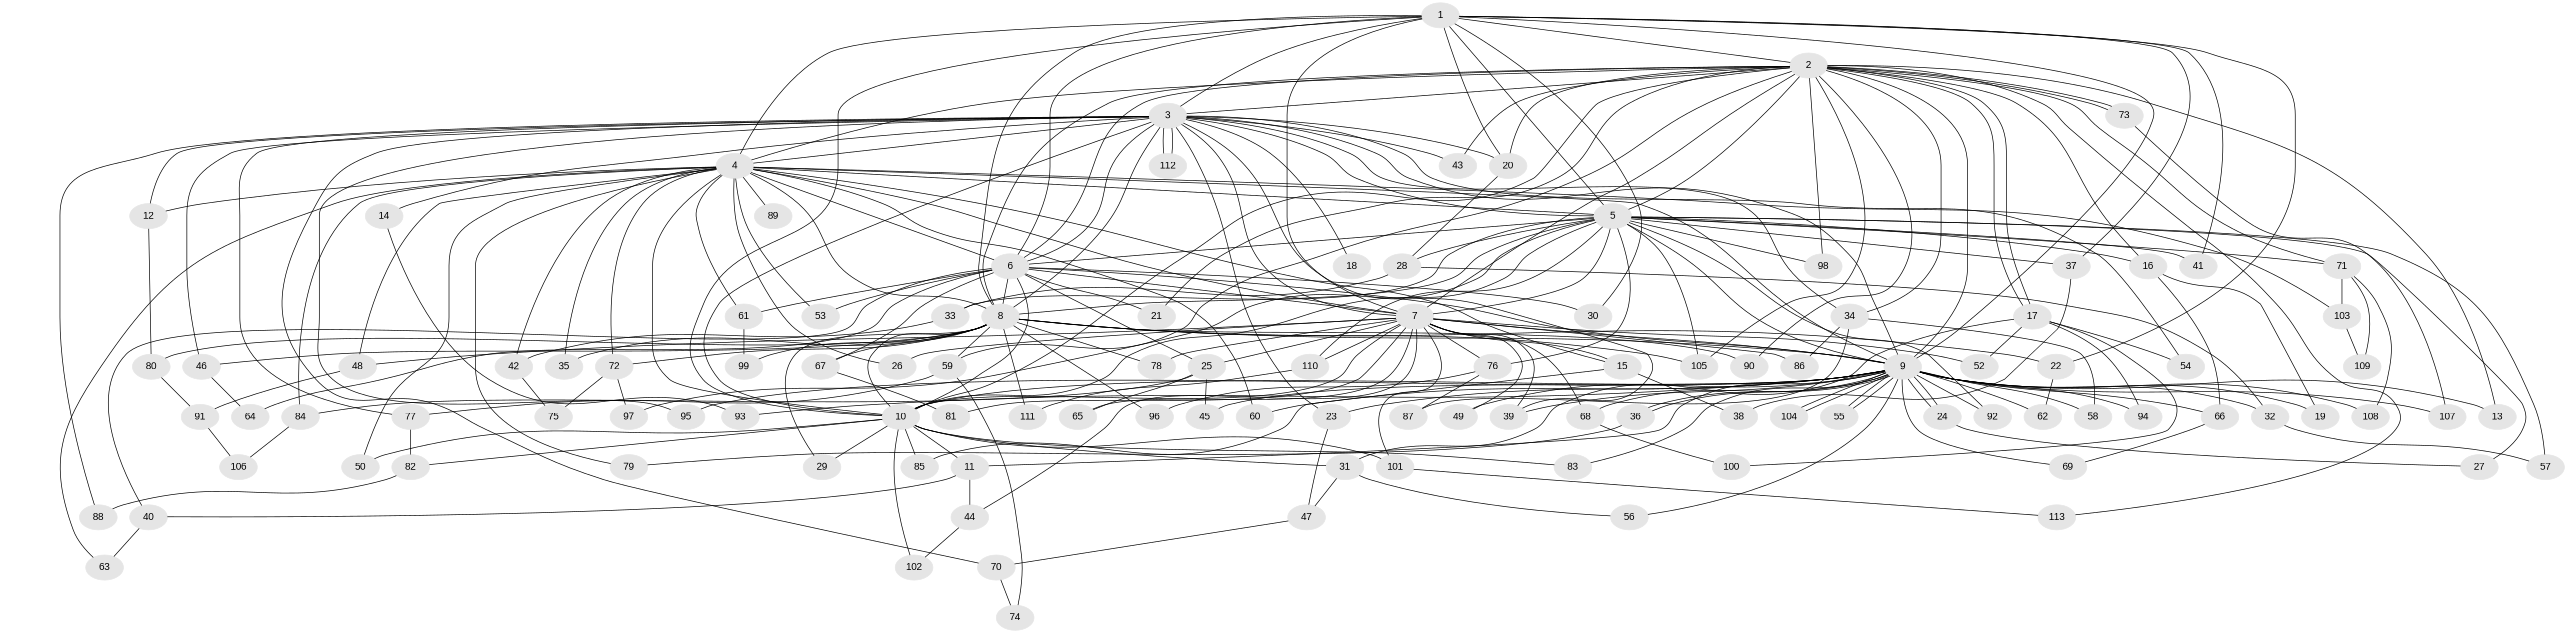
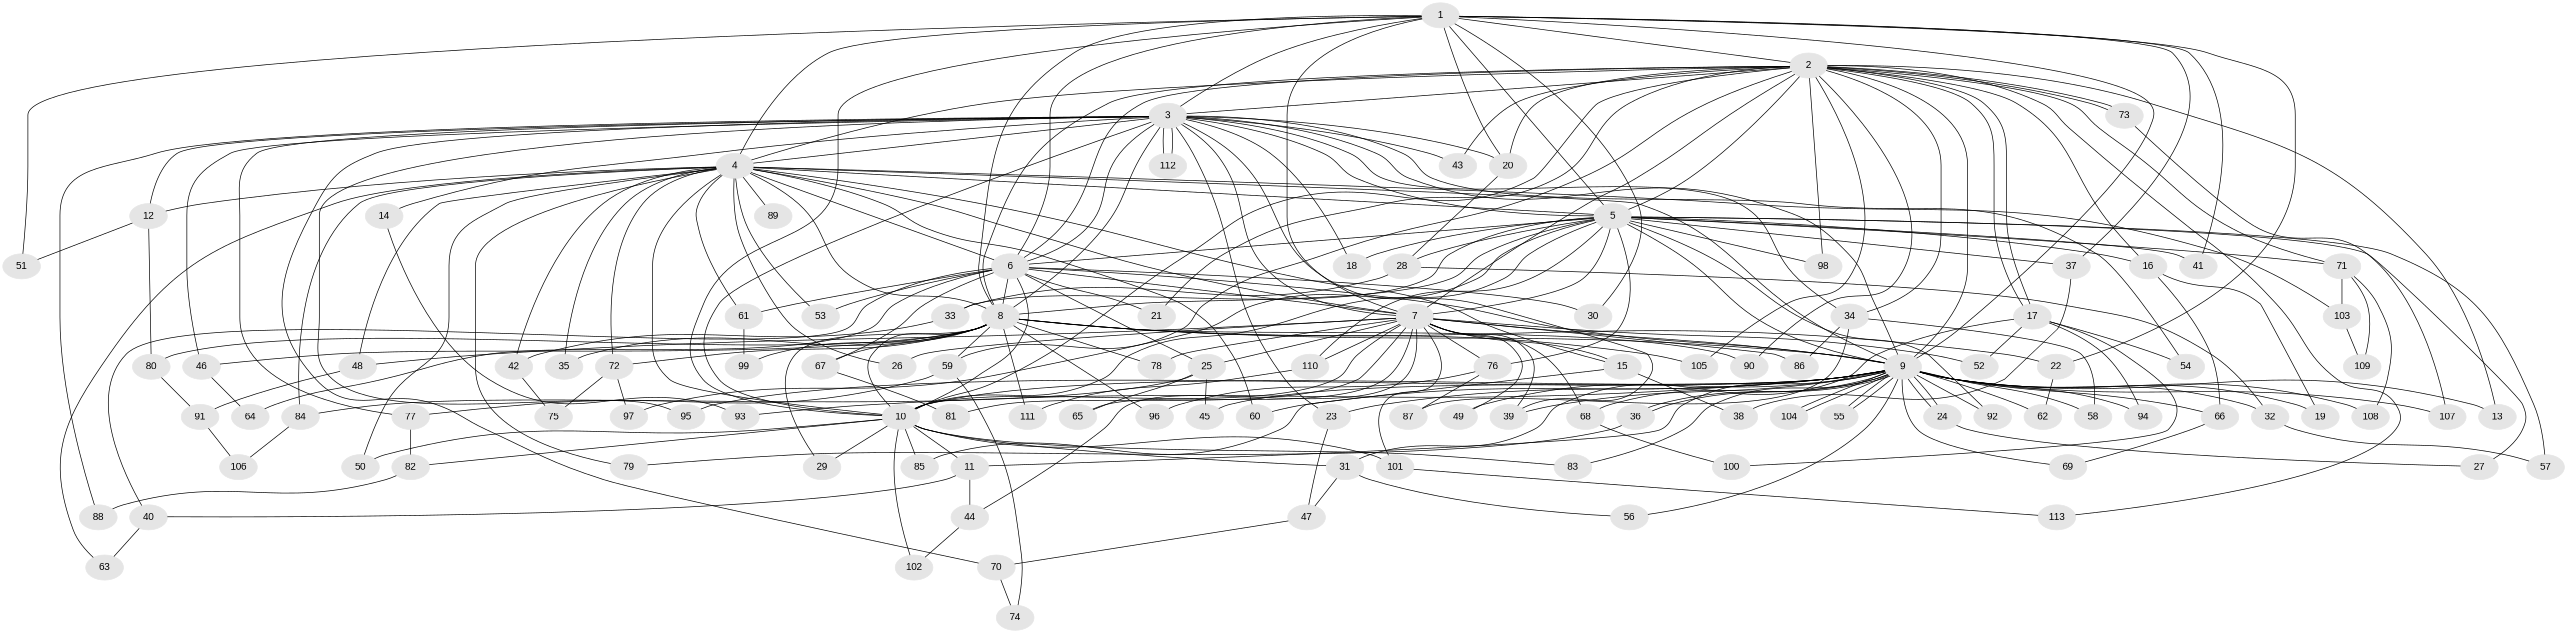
none -> (22, 266)
(1677, 280) -> (1467, 233)
